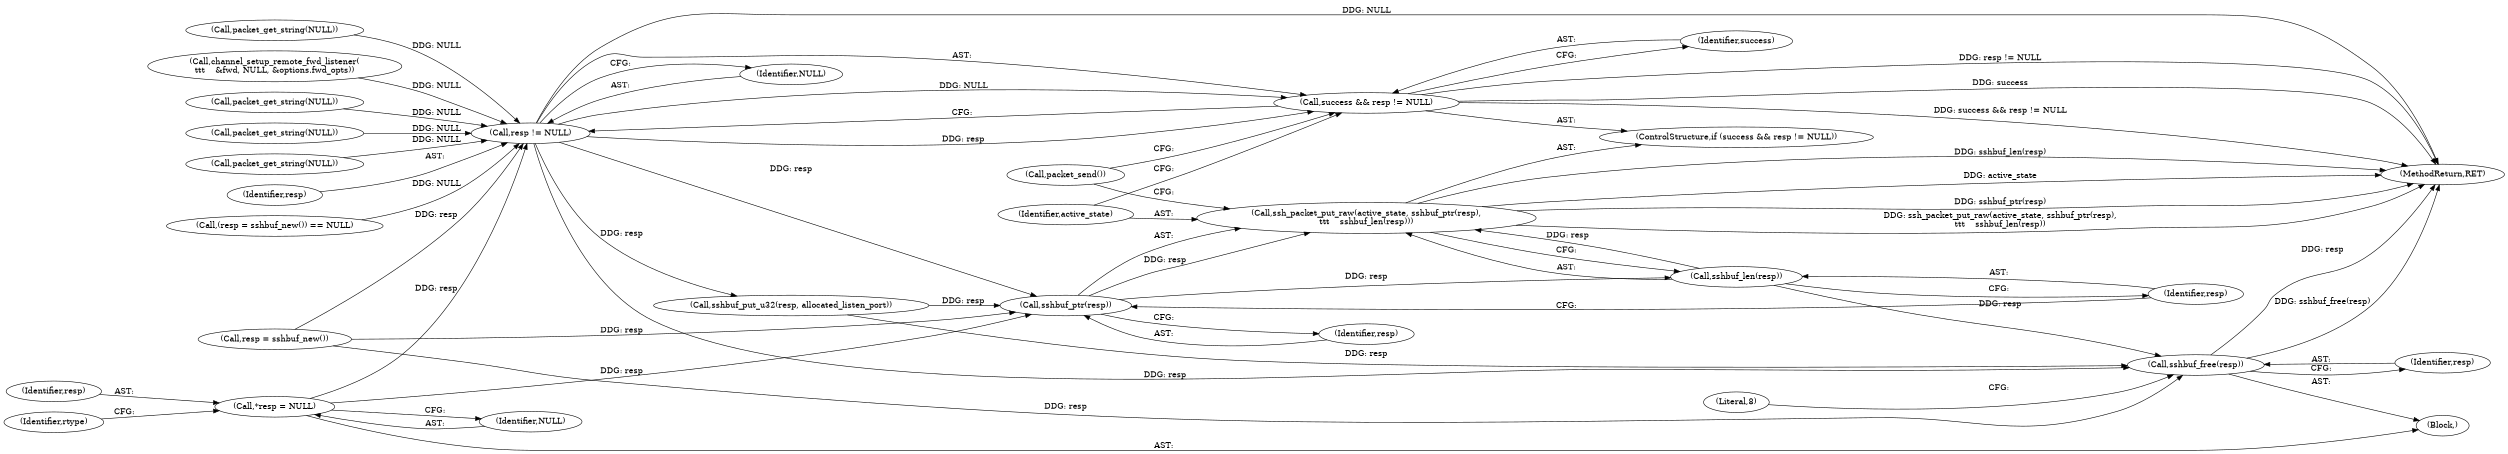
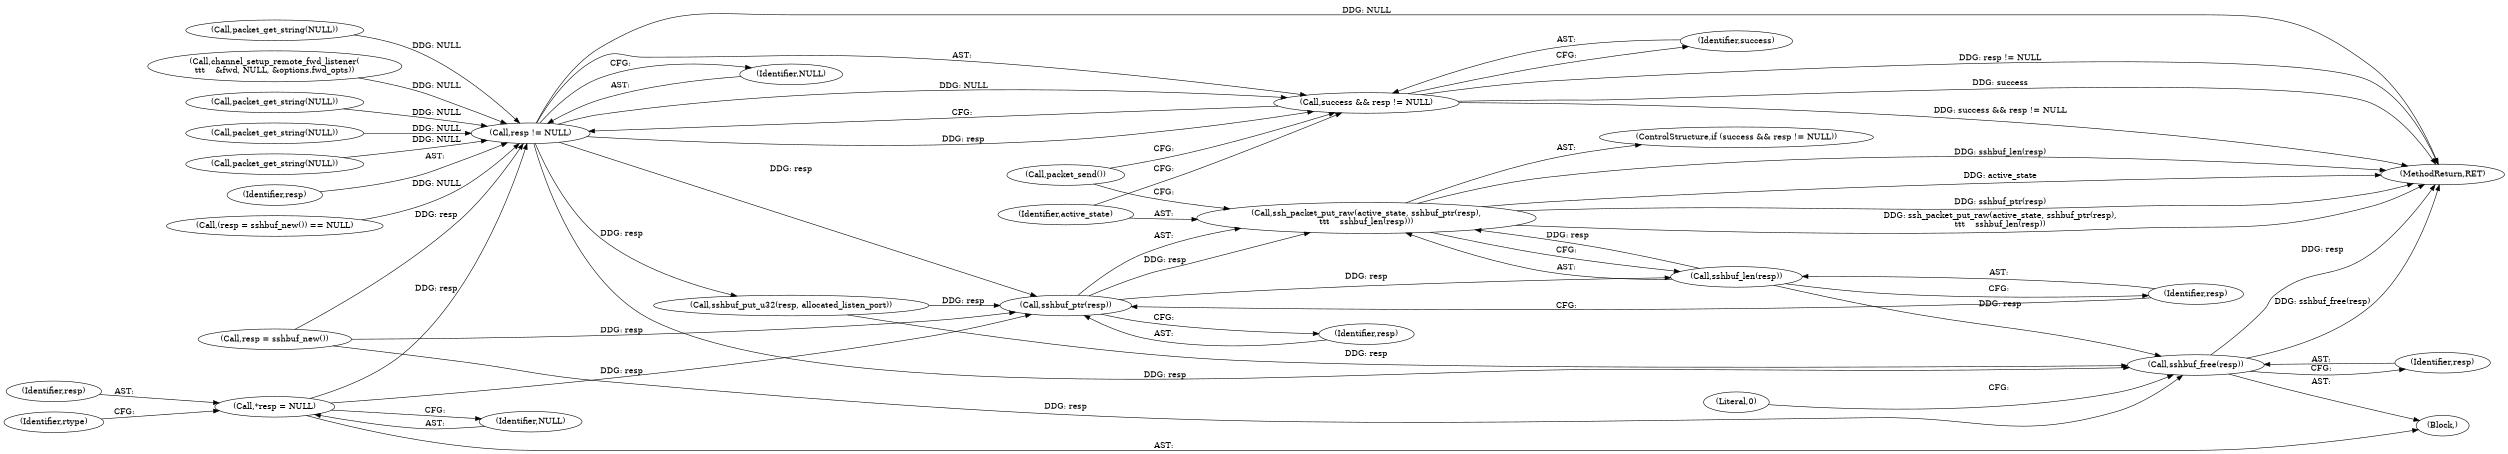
(1523, 122) -> none
(1736, 402) -> (1736, 402)
